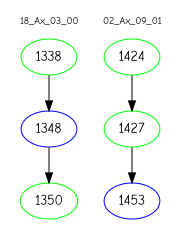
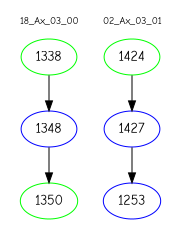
(132, 22) -> (132, 22)
(132, 129) -> (132, 129)
(132, 201) -> (132, 201)
